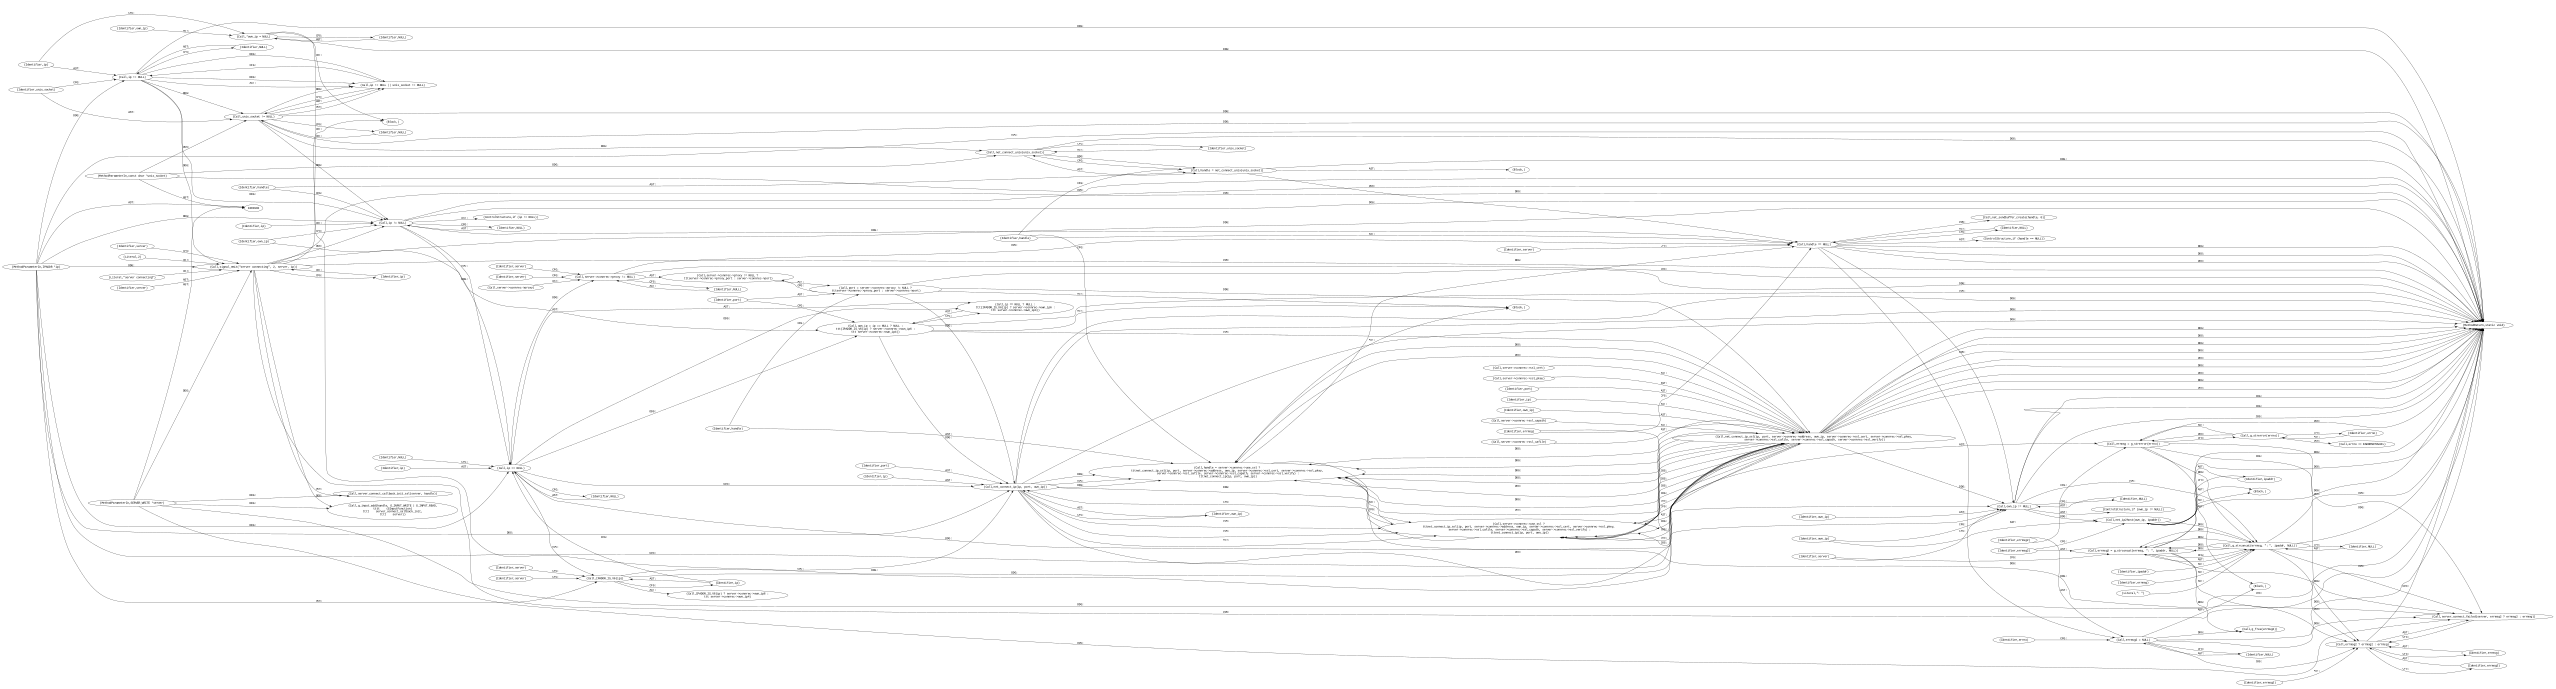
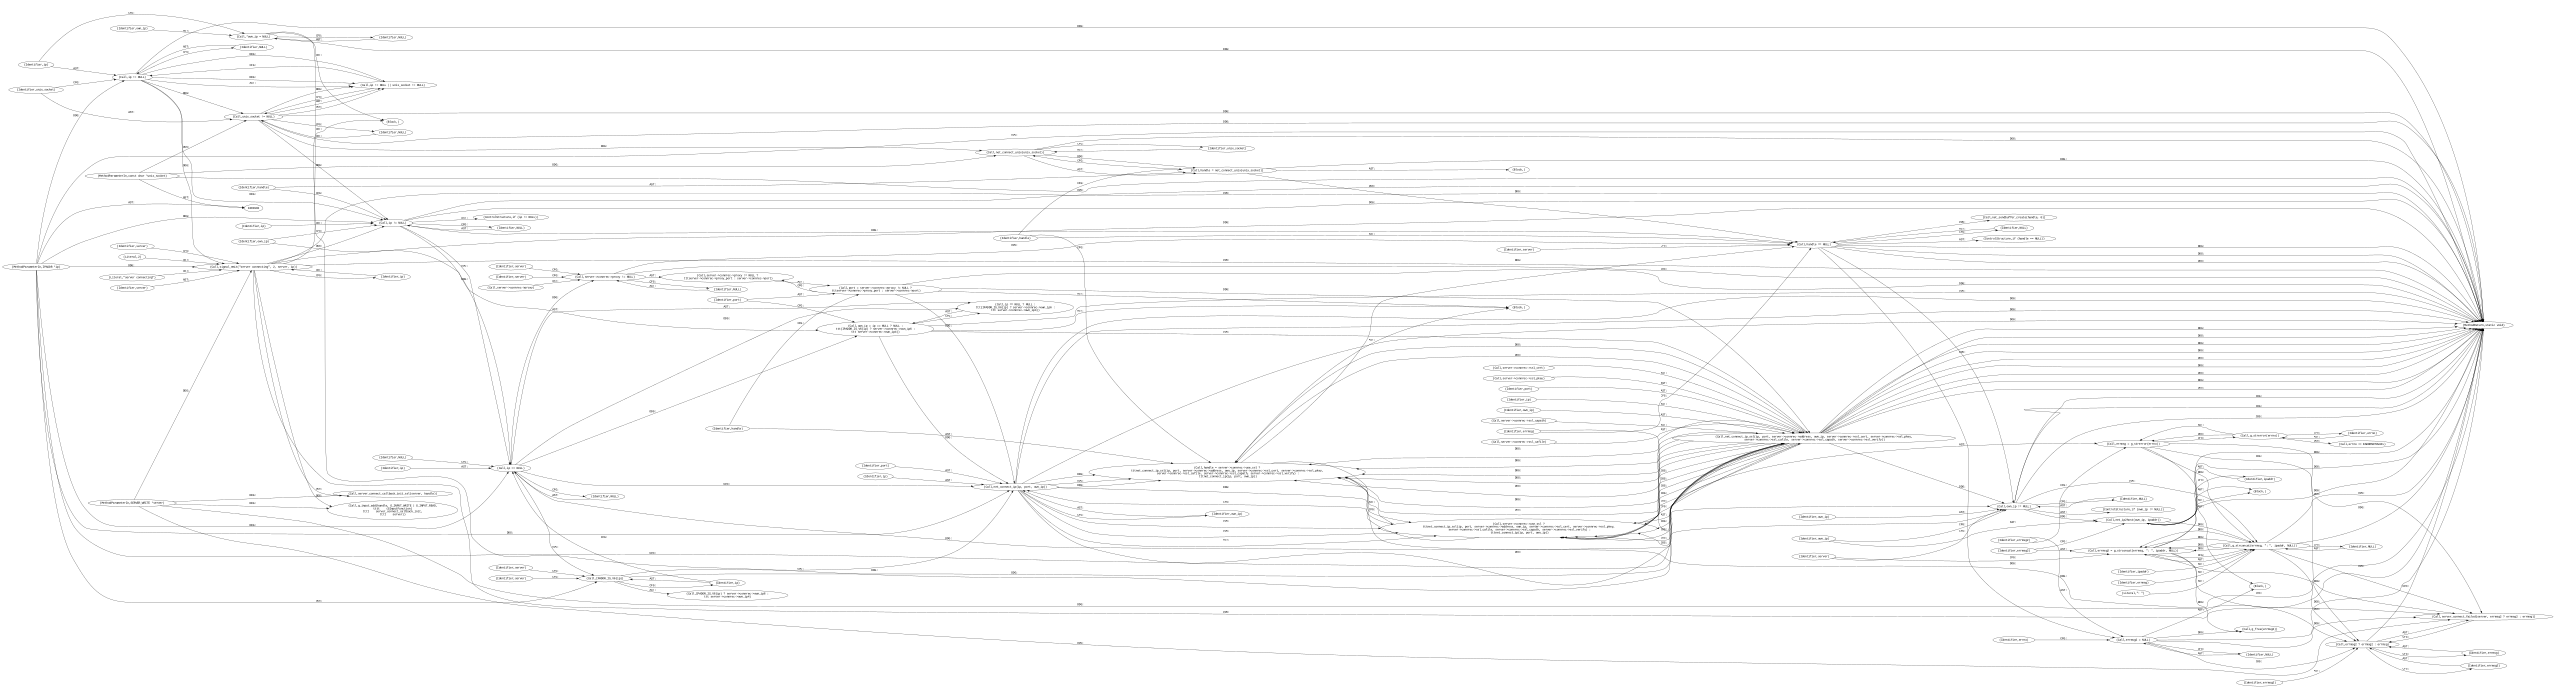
(181, 337) -> none
(2333, 423) -> none
